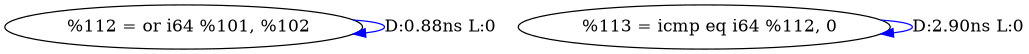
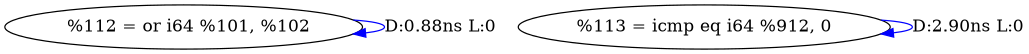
(704, 27) -> (704, 27)
